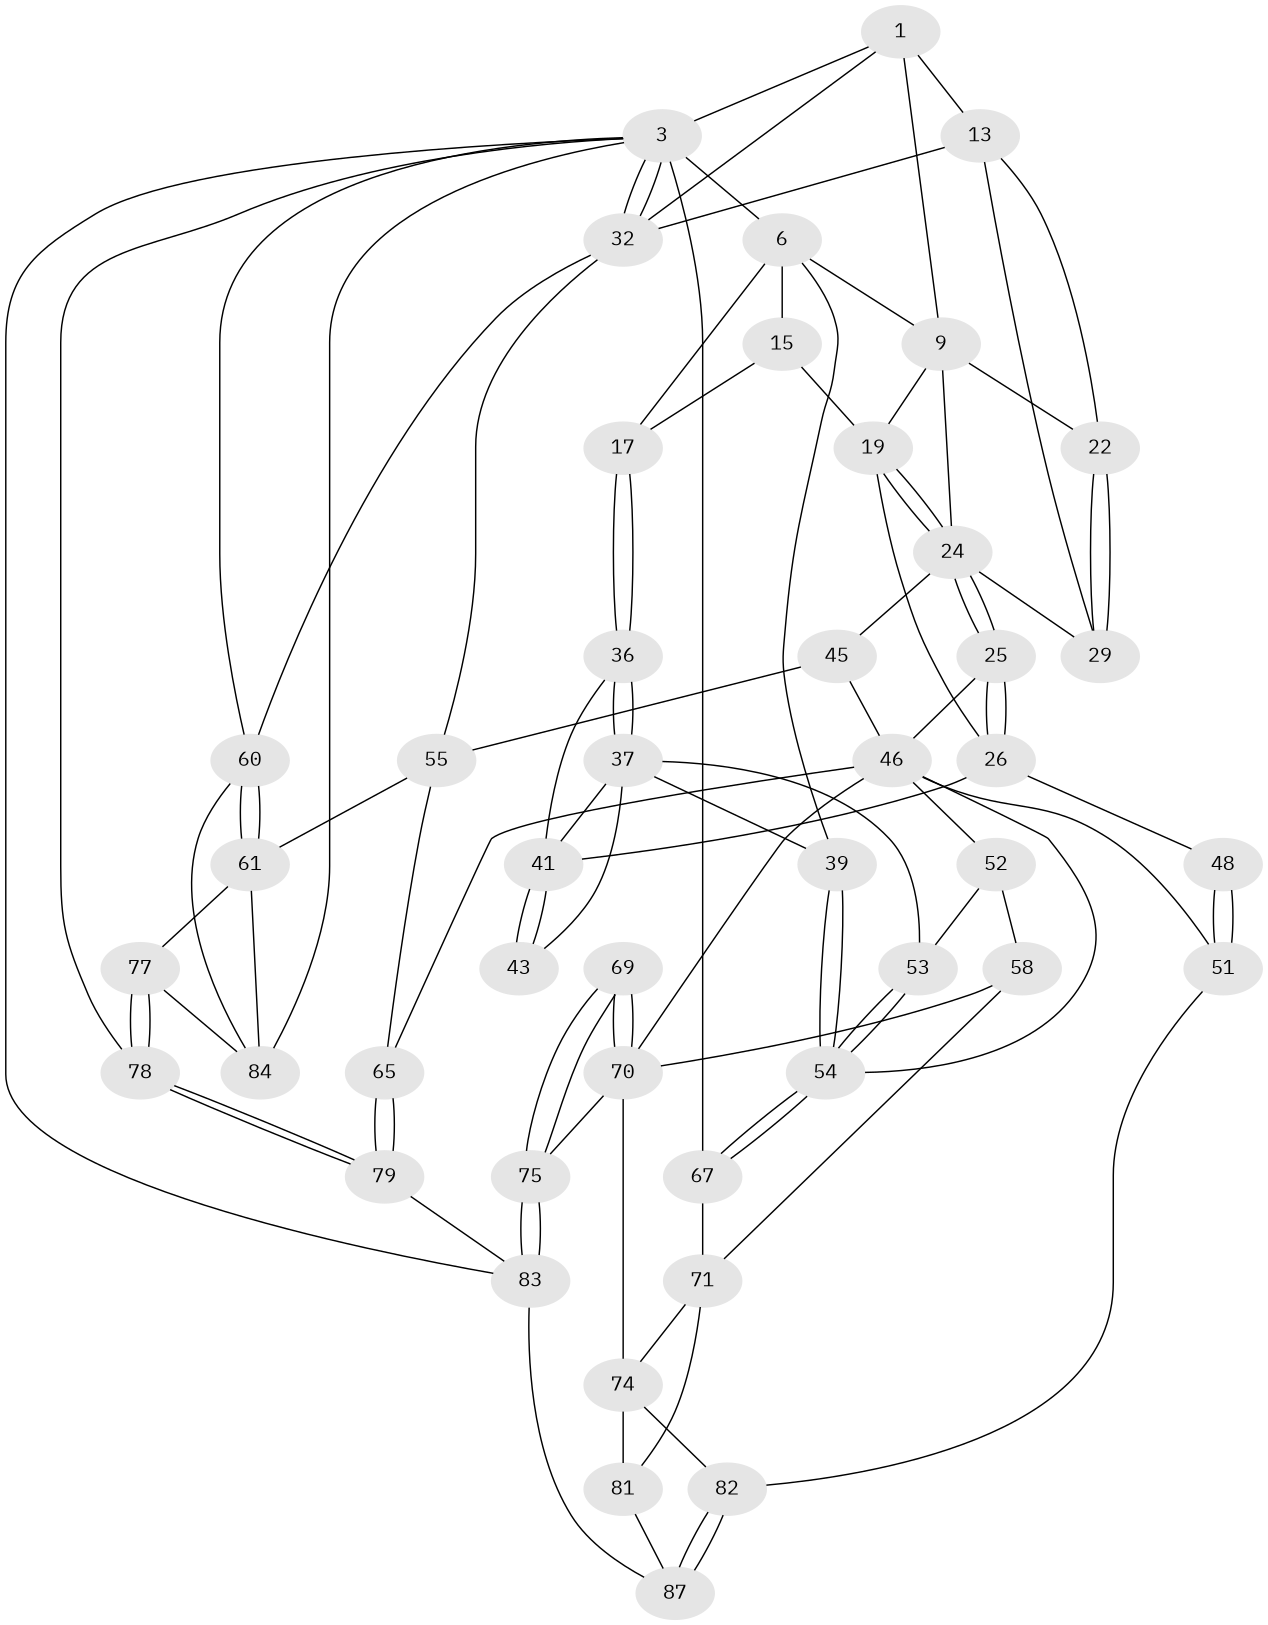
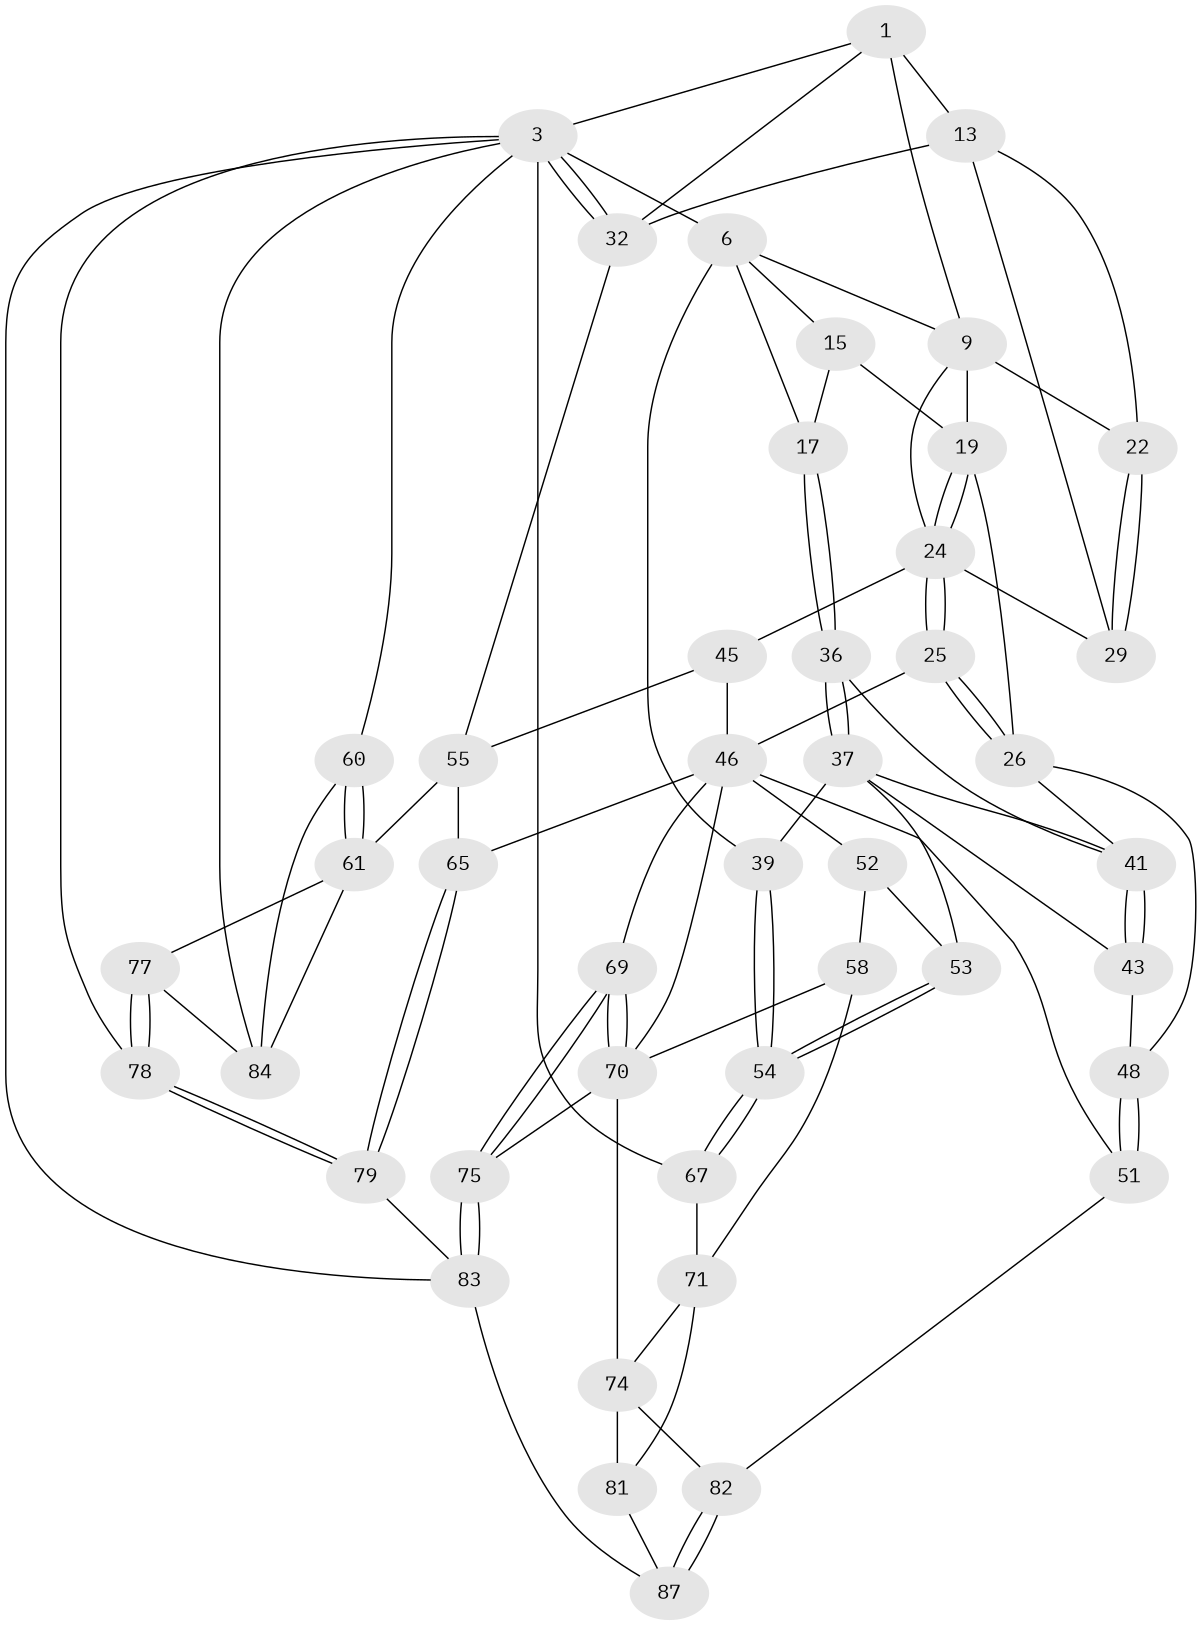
(386, 465) -> none
(1093, 958) -> (654, 857)
none -> (1131, 1021)
